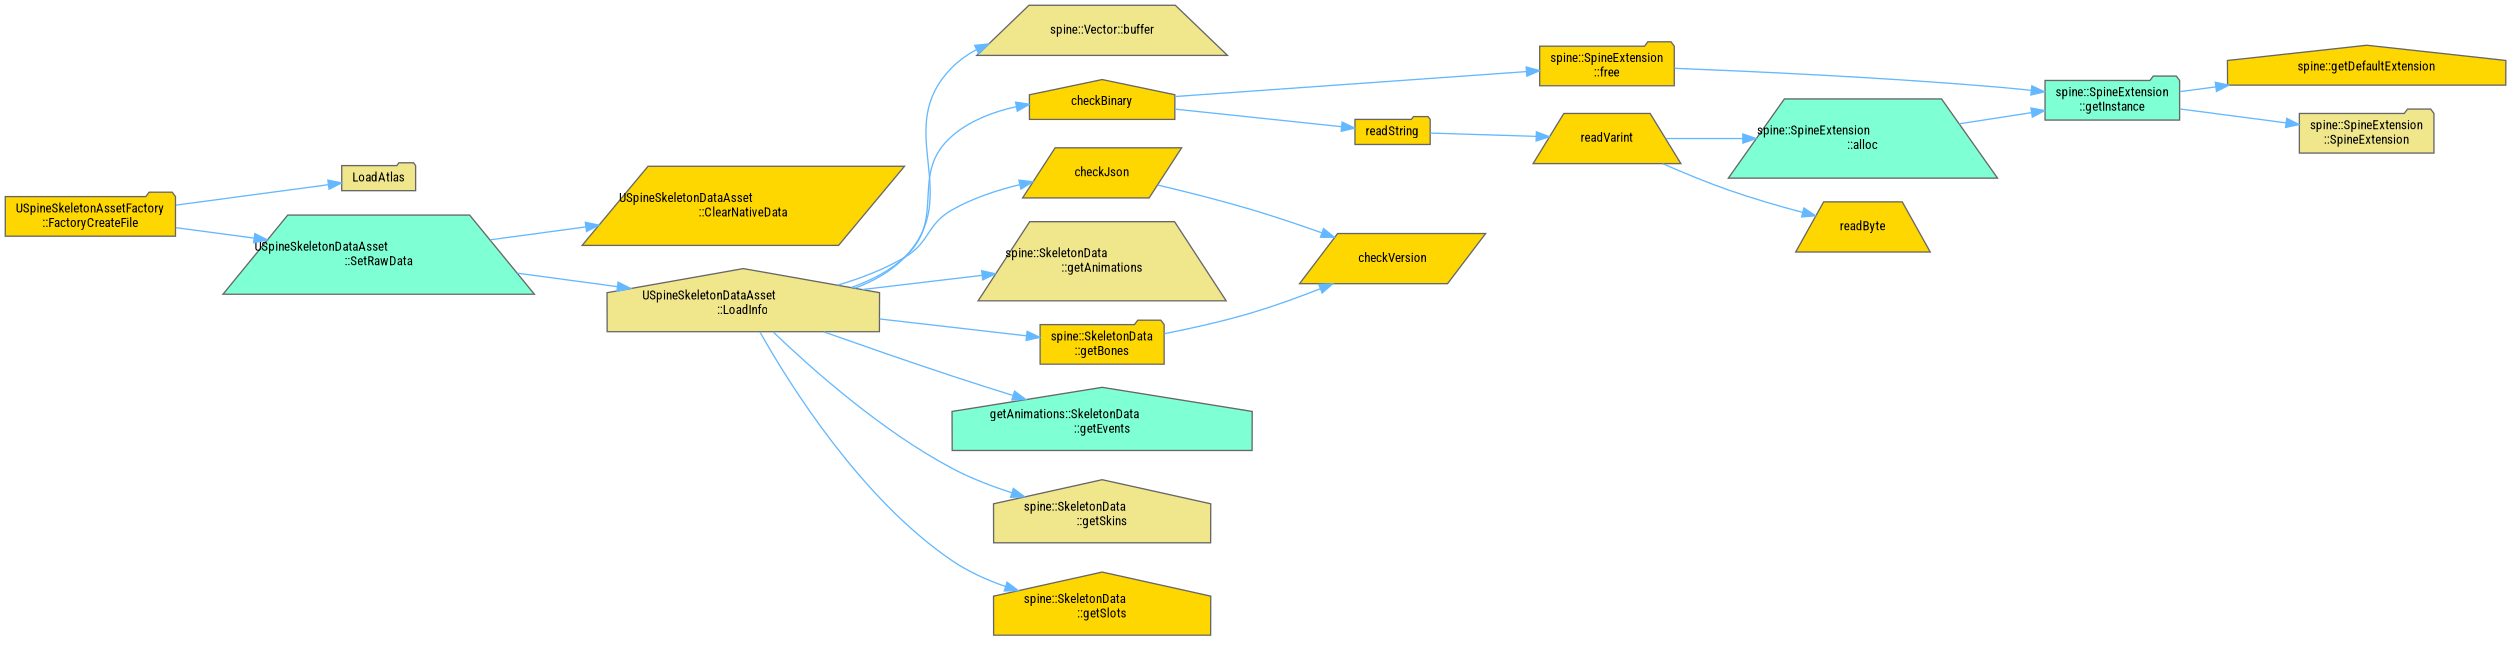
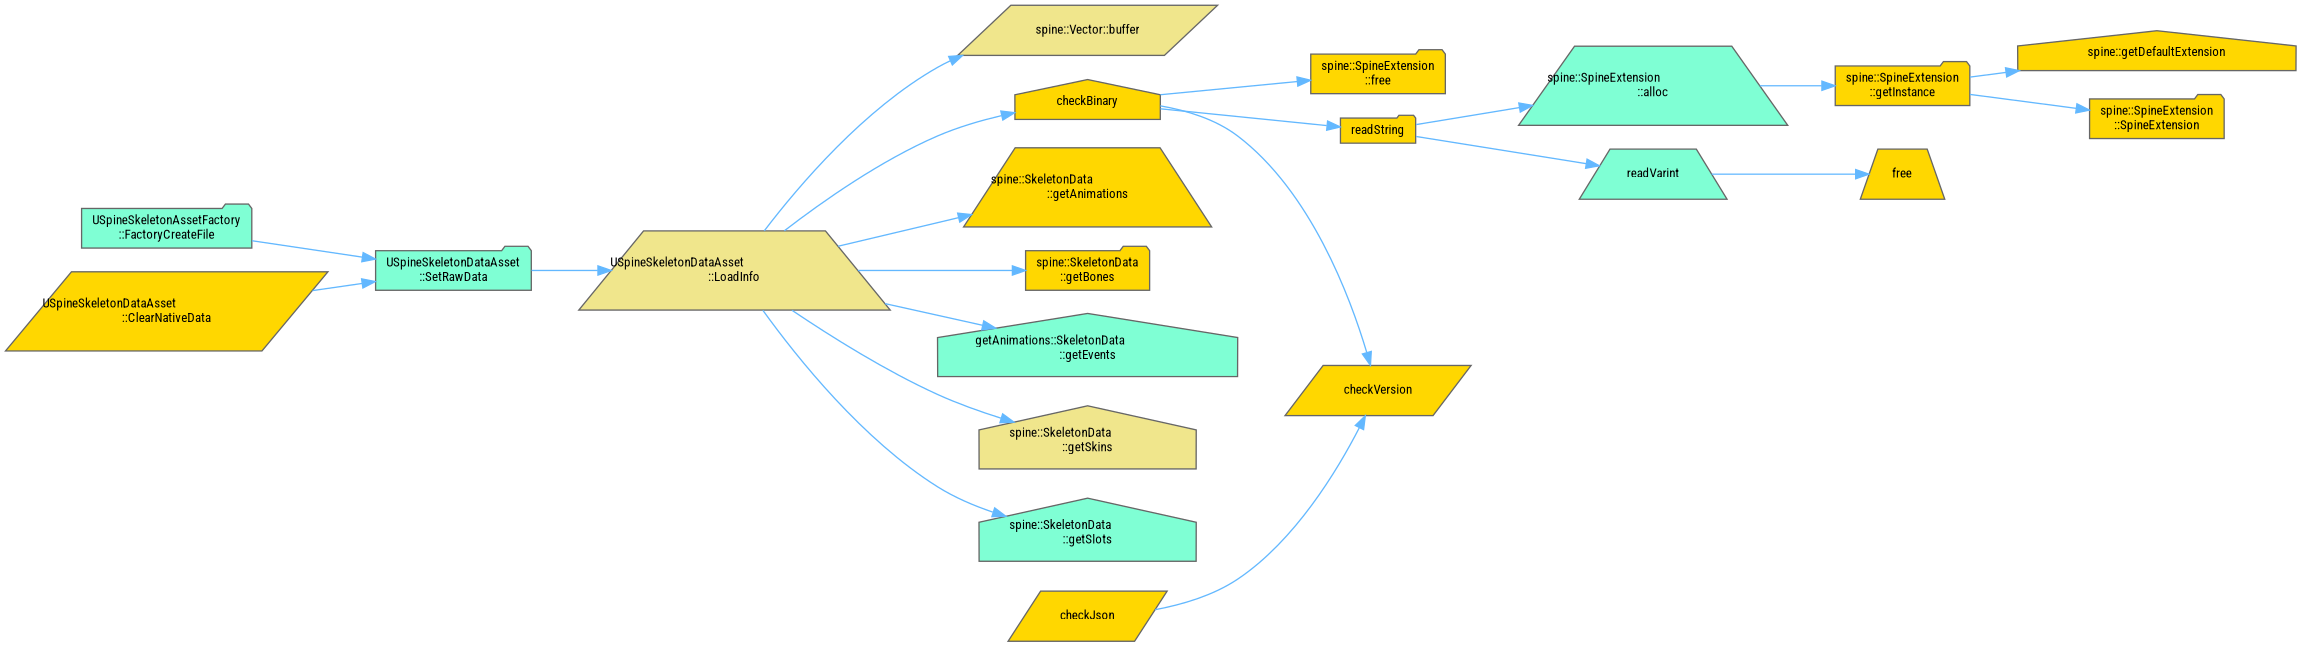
(1102, 30) -> (1088, 30)
(1853, 77) -> none
(2112, 100) -> (1903, 86)
(2367, 133) -> (2157, 119)
(1607, 139) -> (1653, 174)
(1704, 139) -> (1468, 116)
(379, 178) -> none
(90, 216) -> (167, 228)
(934, 225) -> none
(1863, 227) -> (1903, 174)
(538, 233) -> (337, 287)
(379, 255) -> (453, 270)
(1102, 261) -> (1088, 187)
(743, 303) -> (734, 270)
(1243, 315) -> (1296, 199)
(1102, 607) -> (1088, 533)
